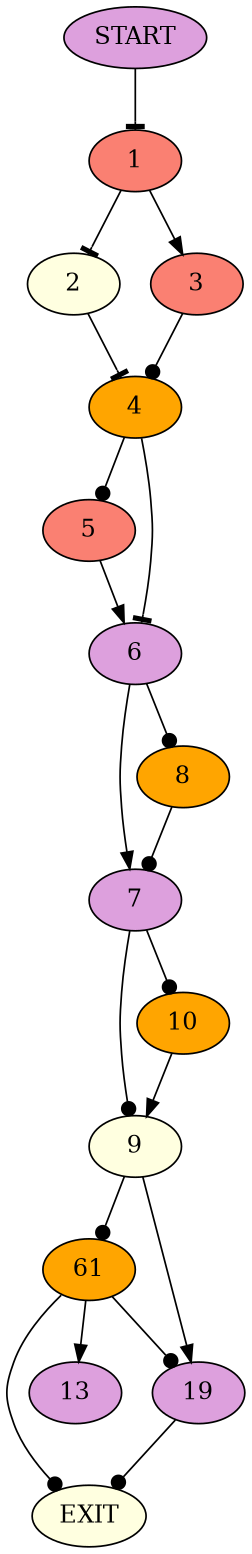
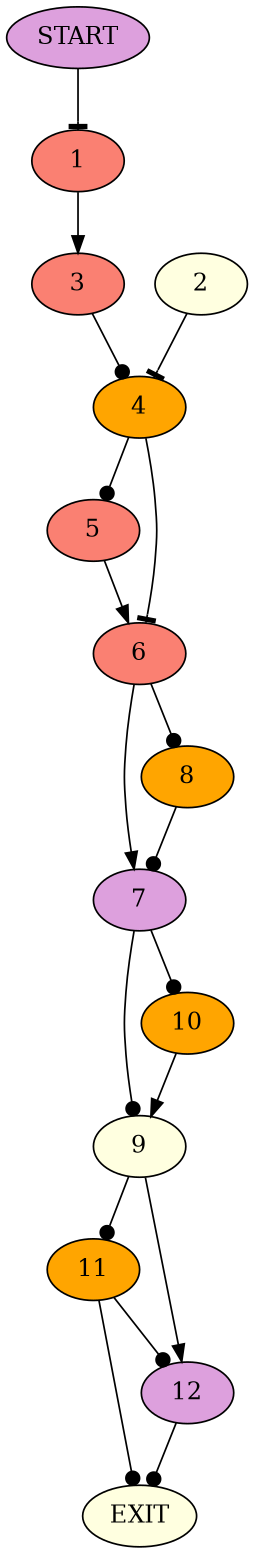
(107, 219) -> none
(135, 654) -> (140, 654)
(89, 1270) -> (93, 1270)
(75, 1393) -> none
(199, 1393) -> (188, 1393)
